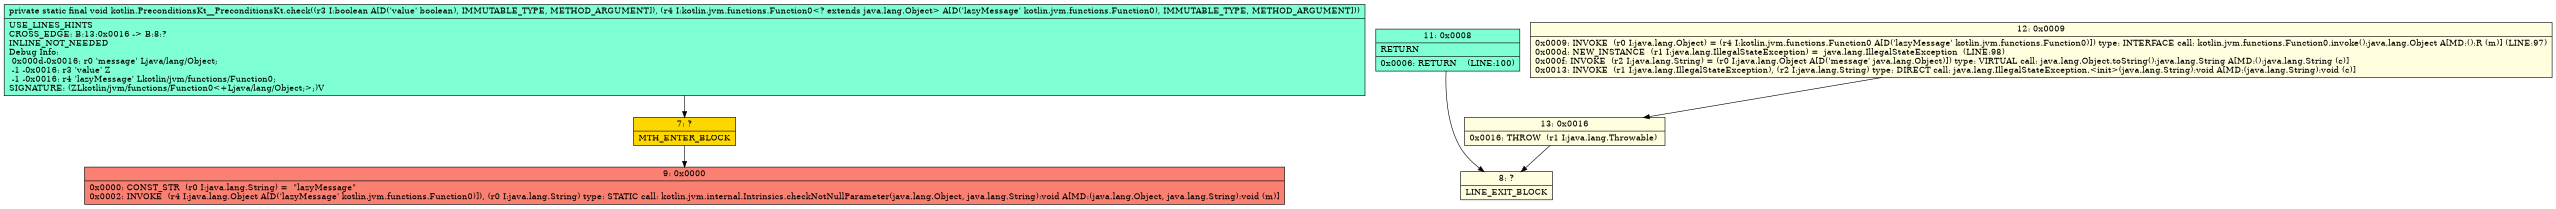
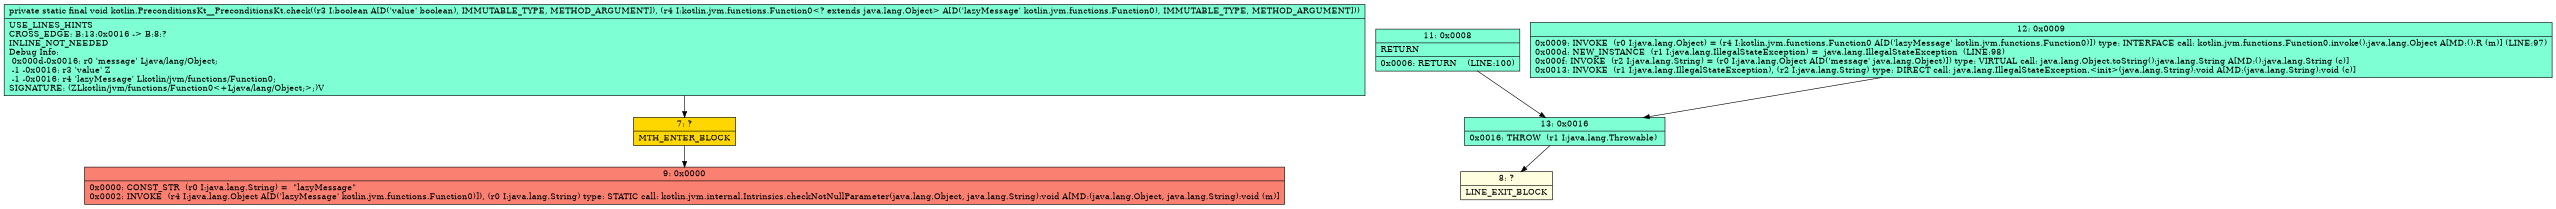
(2041, 50) -> (2041, 50)
(1451, 124) -> (1509, 93)
(1565, 131) -> (1565, 131)
